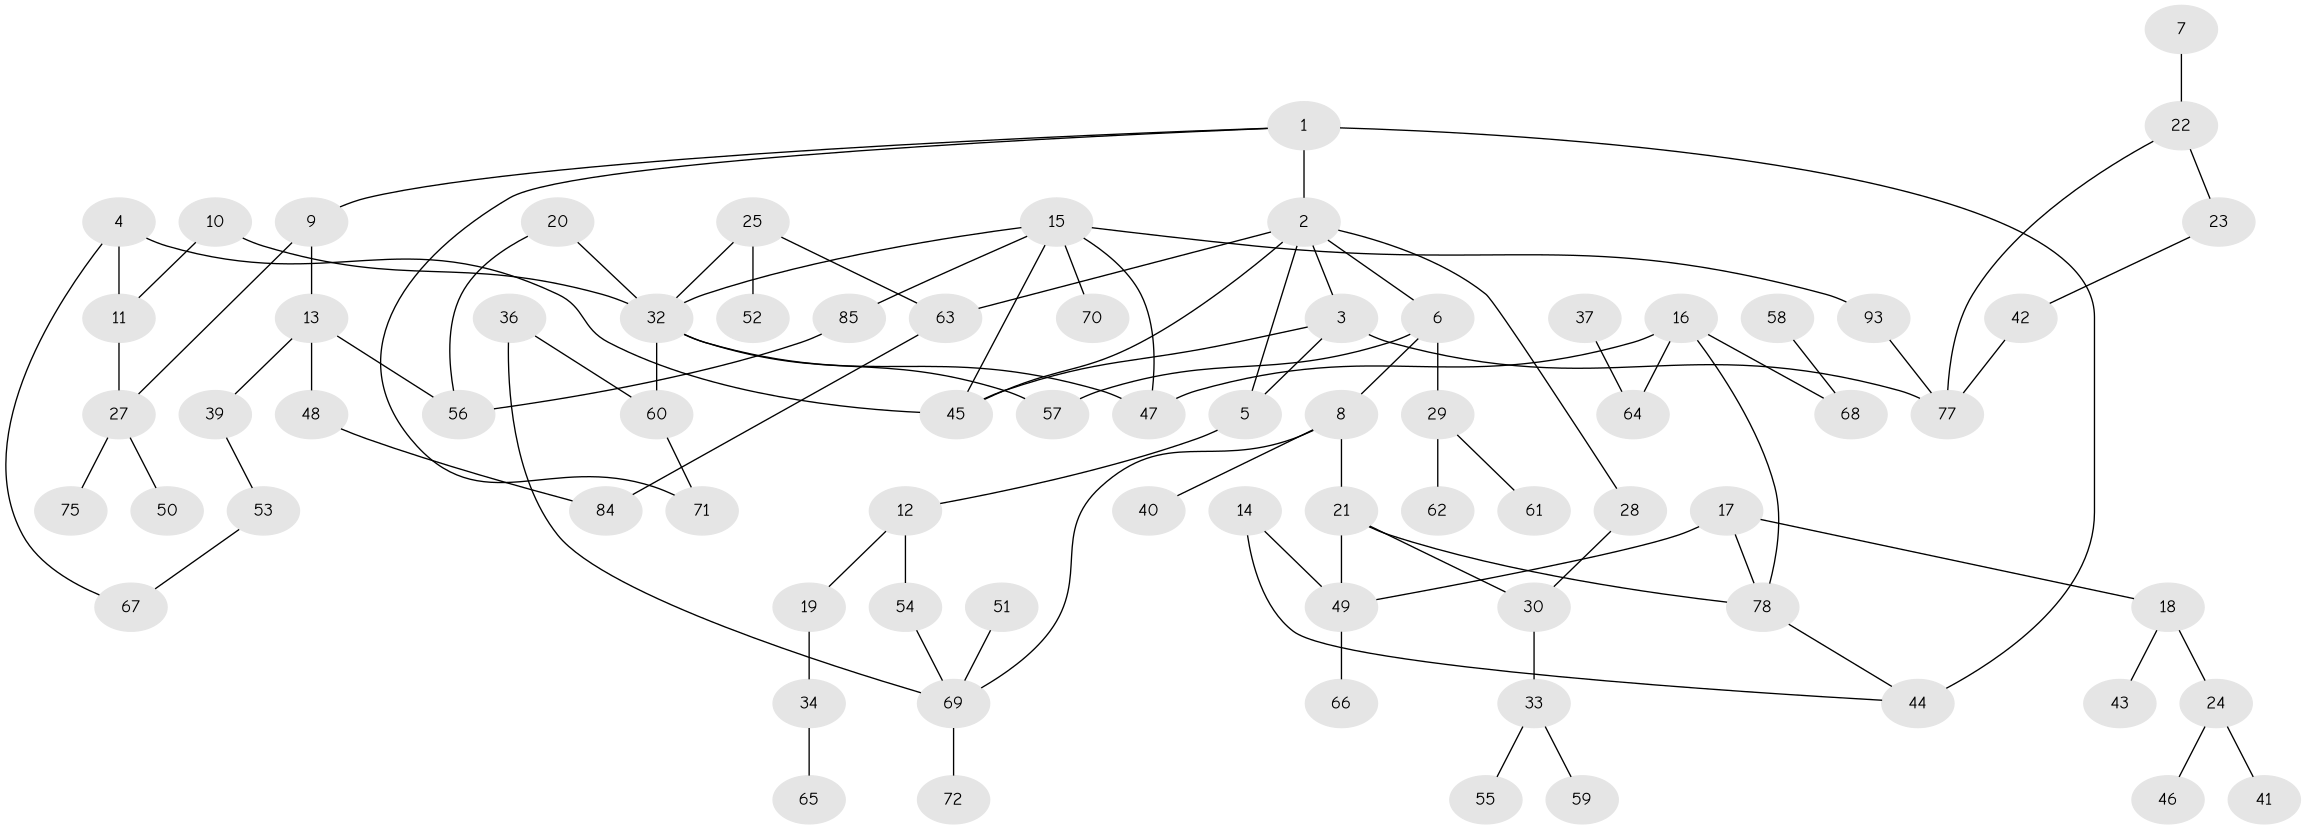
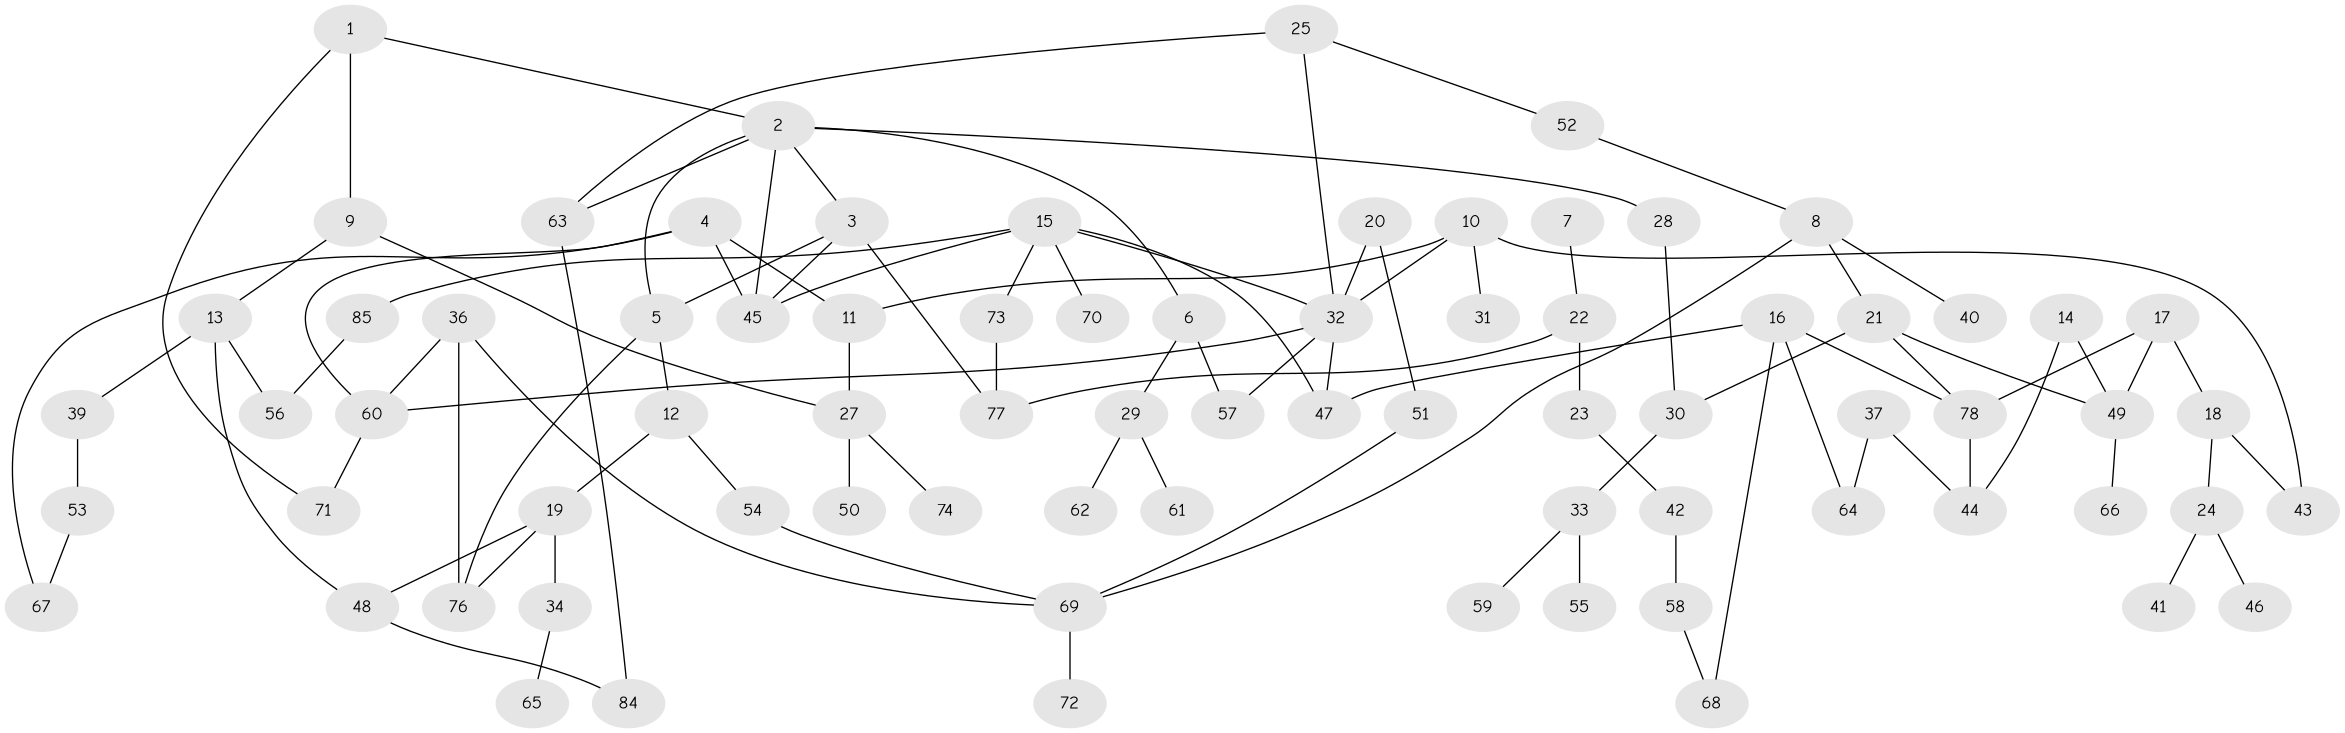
(1955, 208) -> (1922, 463)
none -> (1966, 252)
none -> (384, 265)
(460, 298) -> (1398, 318)
none -> (1483, 318)
(1874, 318) -> (996, 318)
(1398, 358) -> (1692, 174)
(1984, 366) -> (1676, 559)
(71, 511) -> (946, 511)
none -> (449, 564)
none -> (459, 607)
